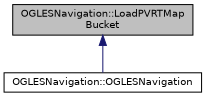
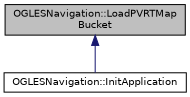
(103, 82) -> (95, 82)
